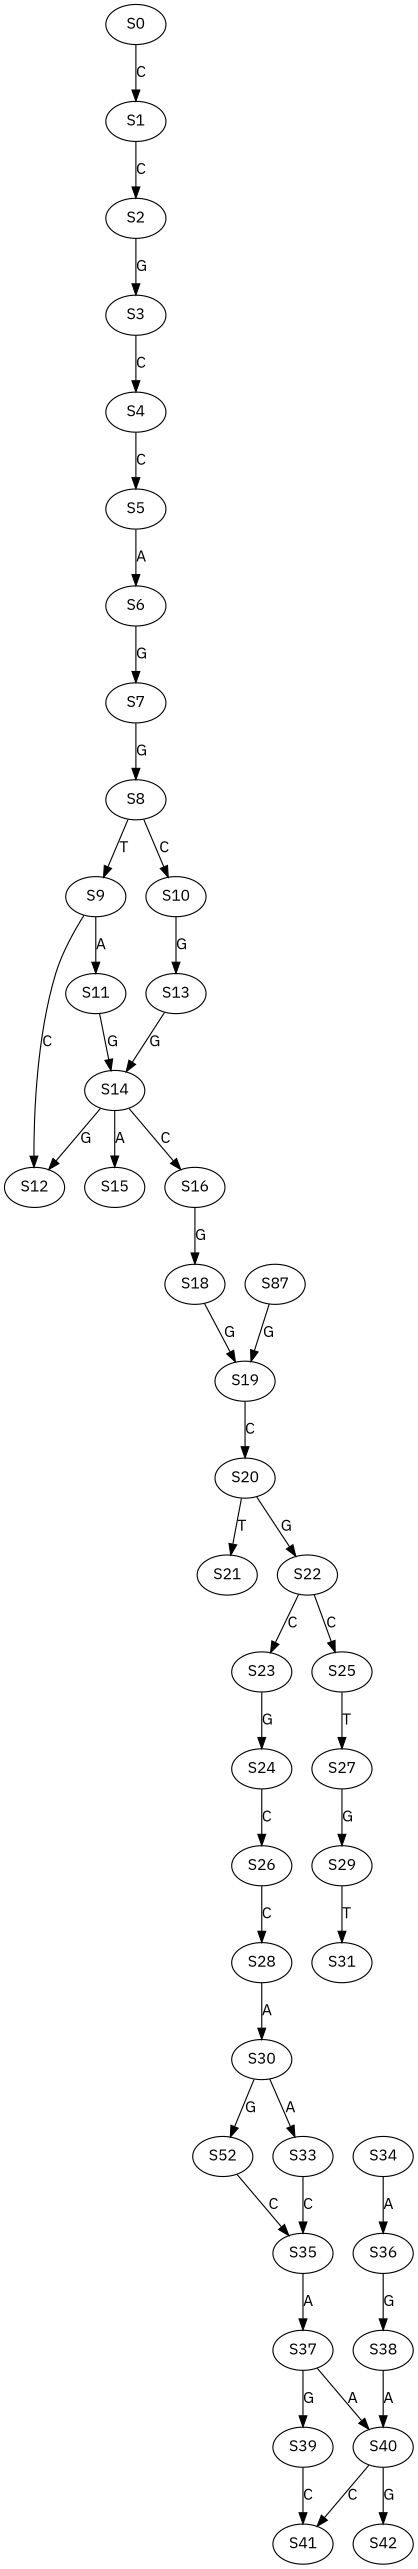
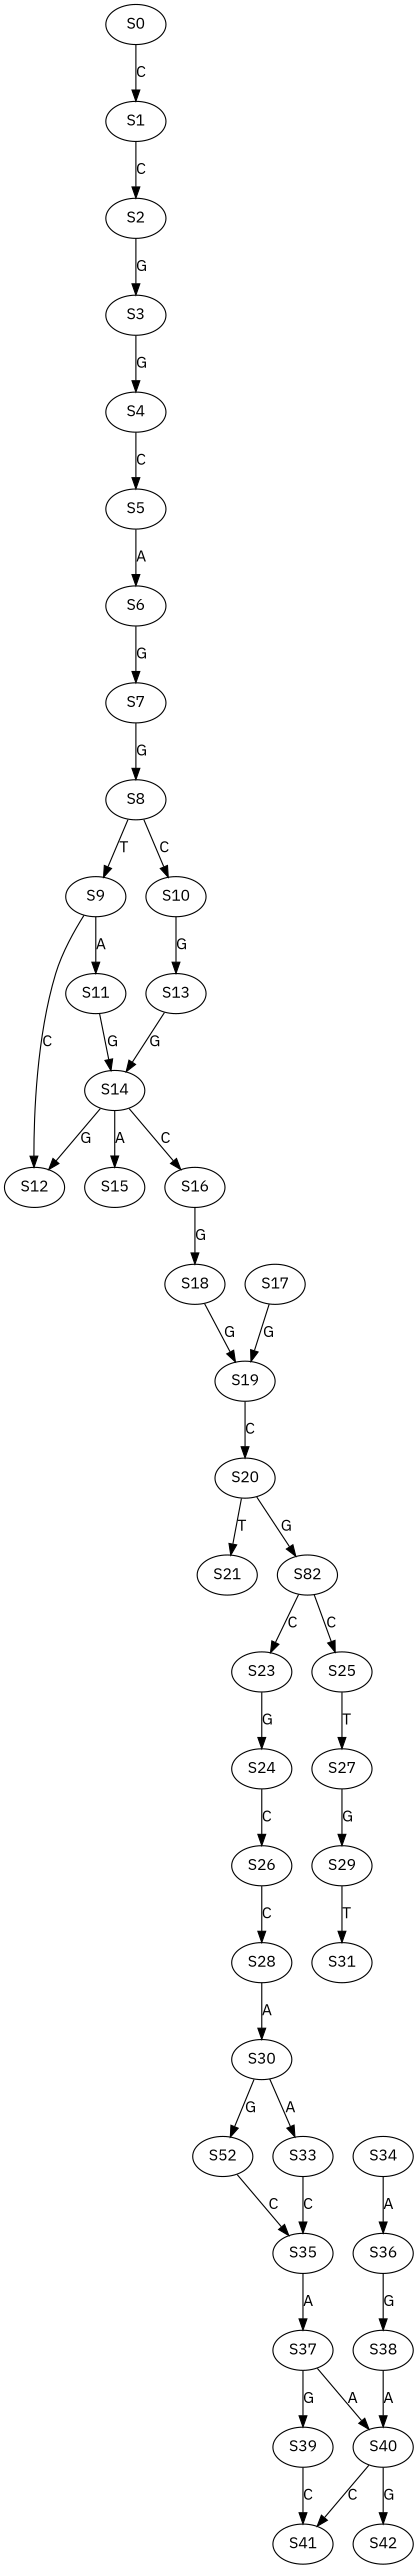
(141, 364) -> (141, 364)
(275, 1284) -> (275, 1284)
(307, 1575) -> (307, 1575)
